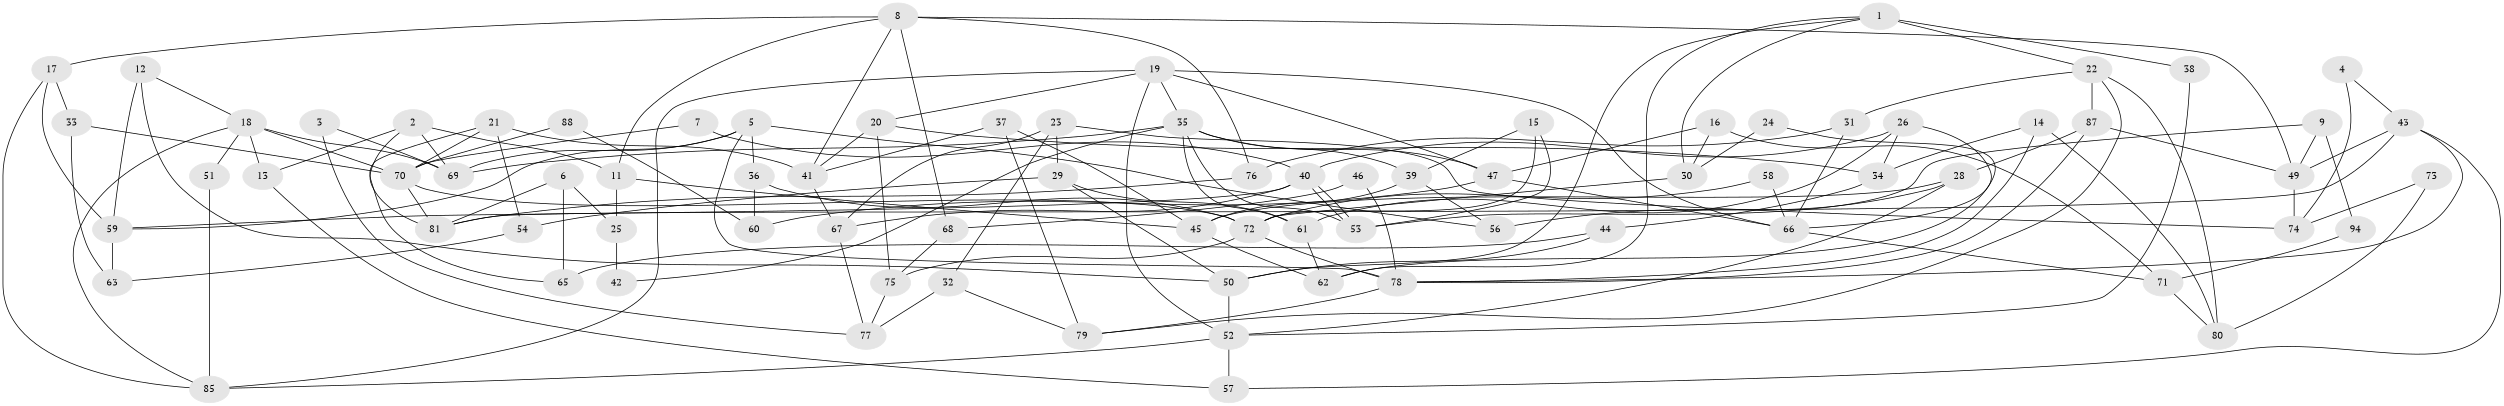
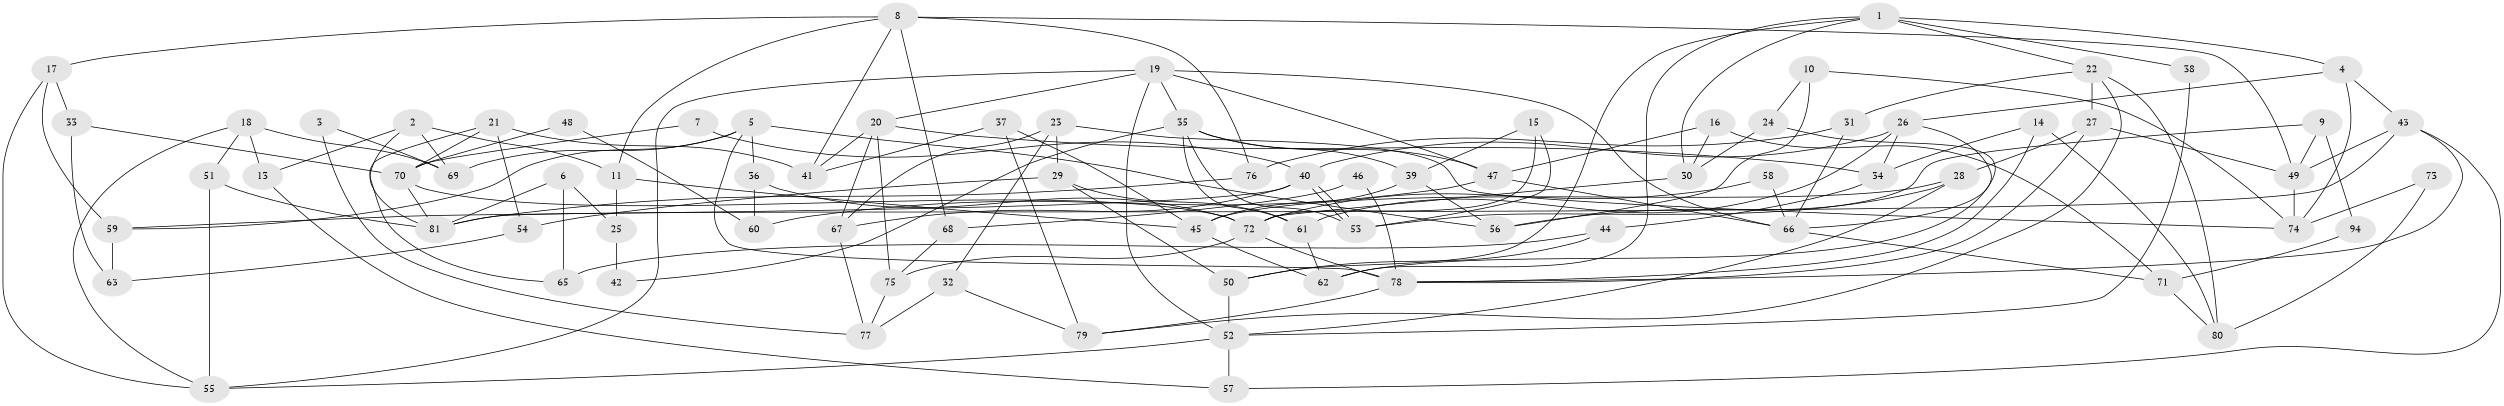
none -> (2113, 33)
(141, 70) -> none
none -> (1809, 70)
none -> (2123, 96)
(568, 123) -> (568, 123)
(2092, 123) -> (2092, 123)
(835, 148) -> none
(321, 149) -> none
(822, 203) -> (857, 176)
none -> (319, 211)
(209, 389) -> (209, 389)
